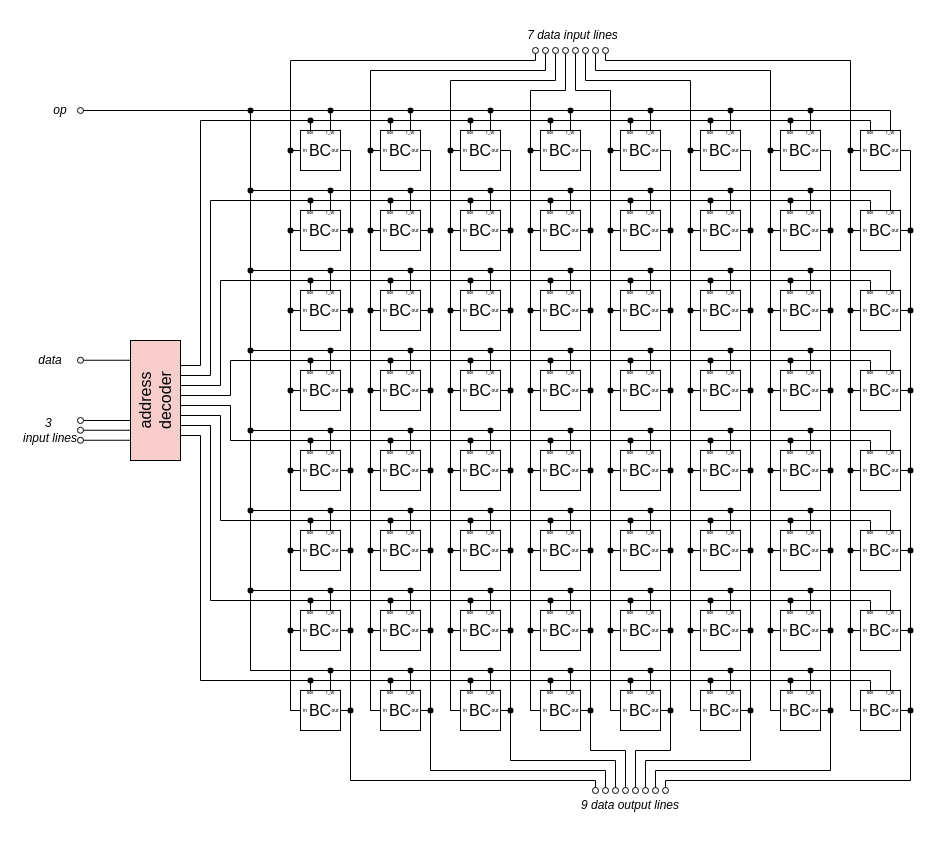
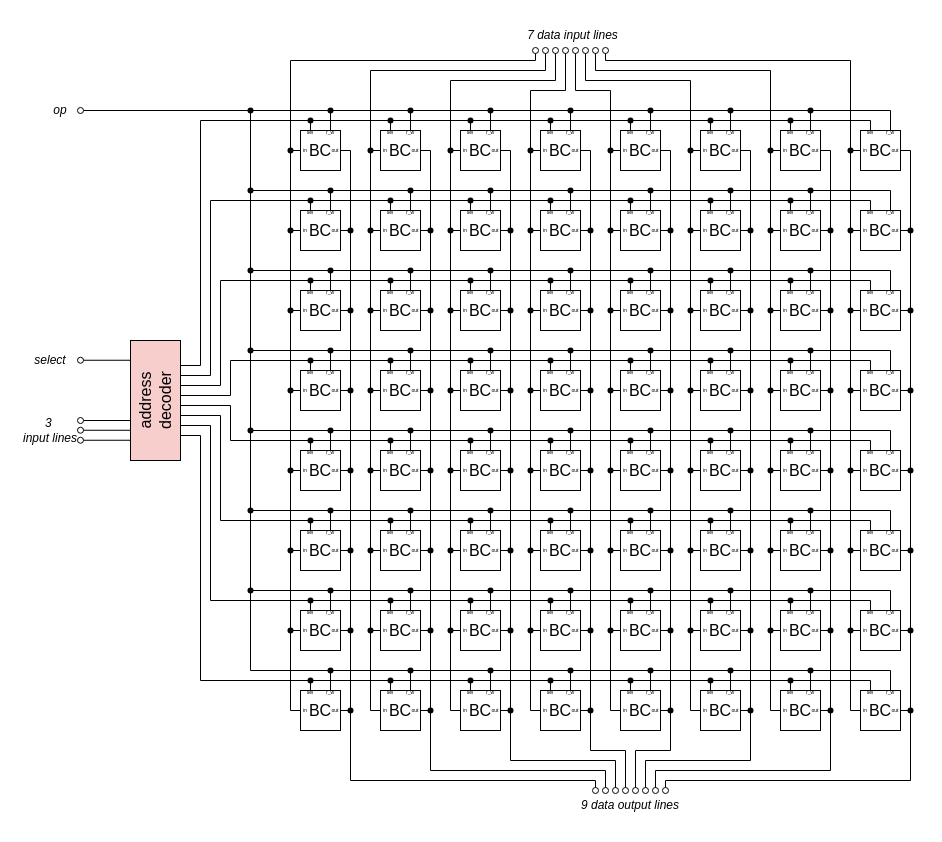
(51, 361) -> (51, 361)
